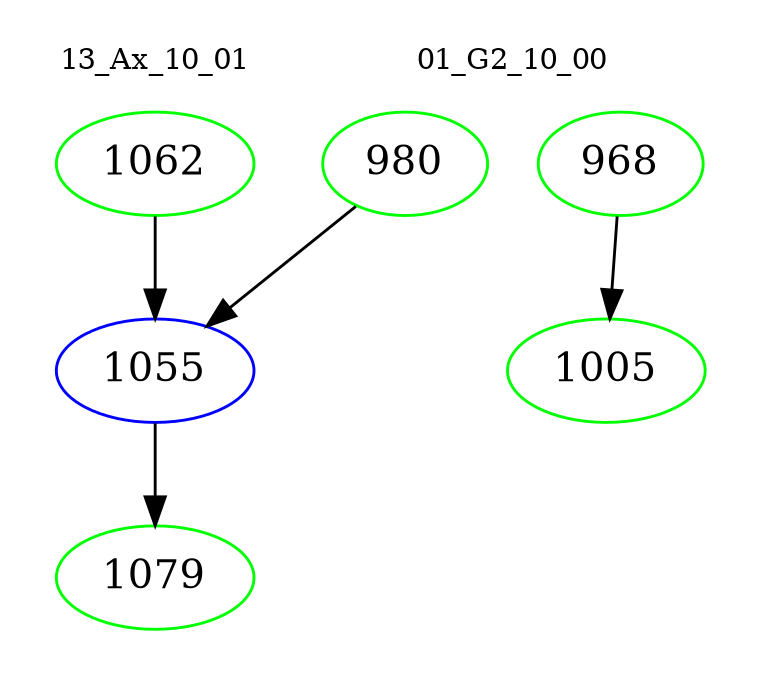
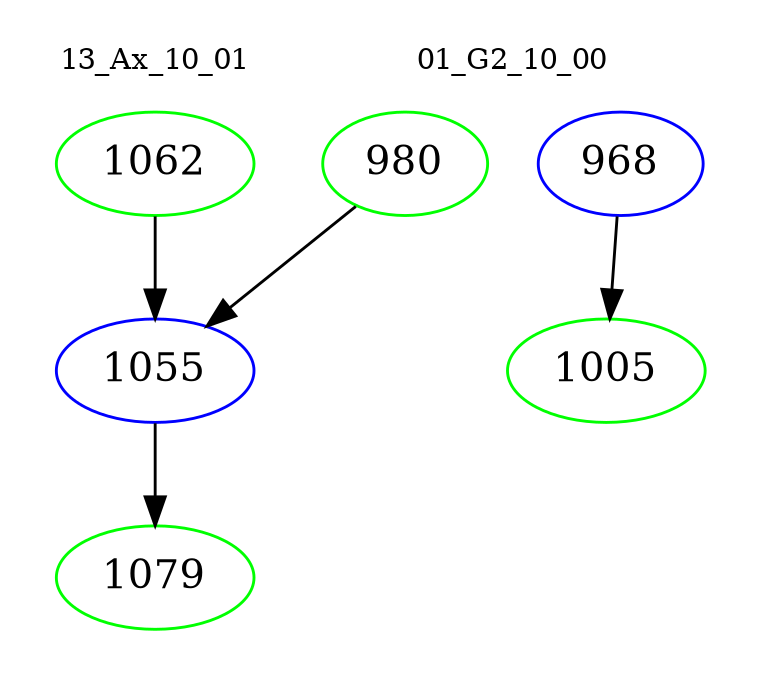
(621, 164) -> (621, 164)
